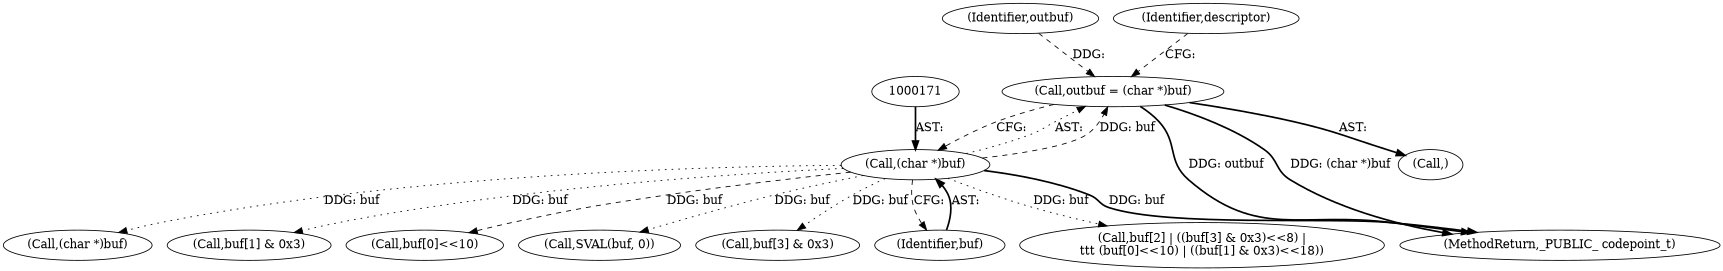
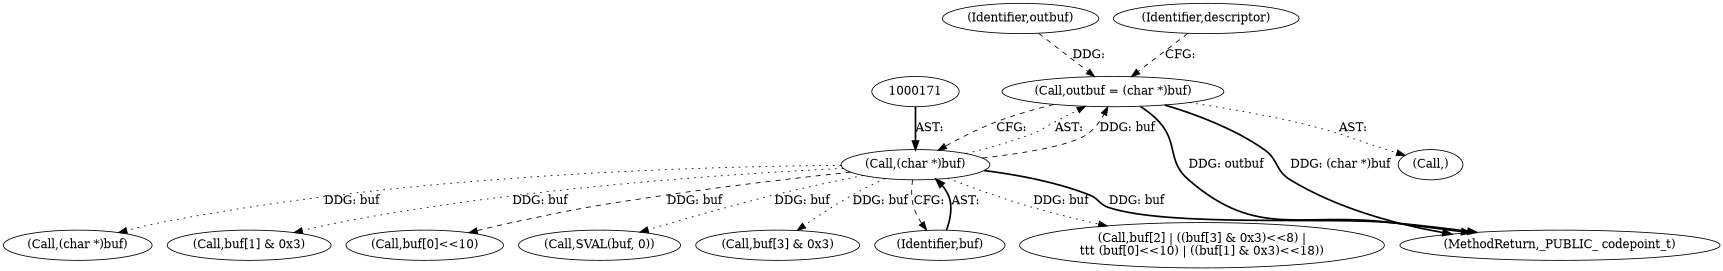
(1295, 122) -> (1295, 122)
